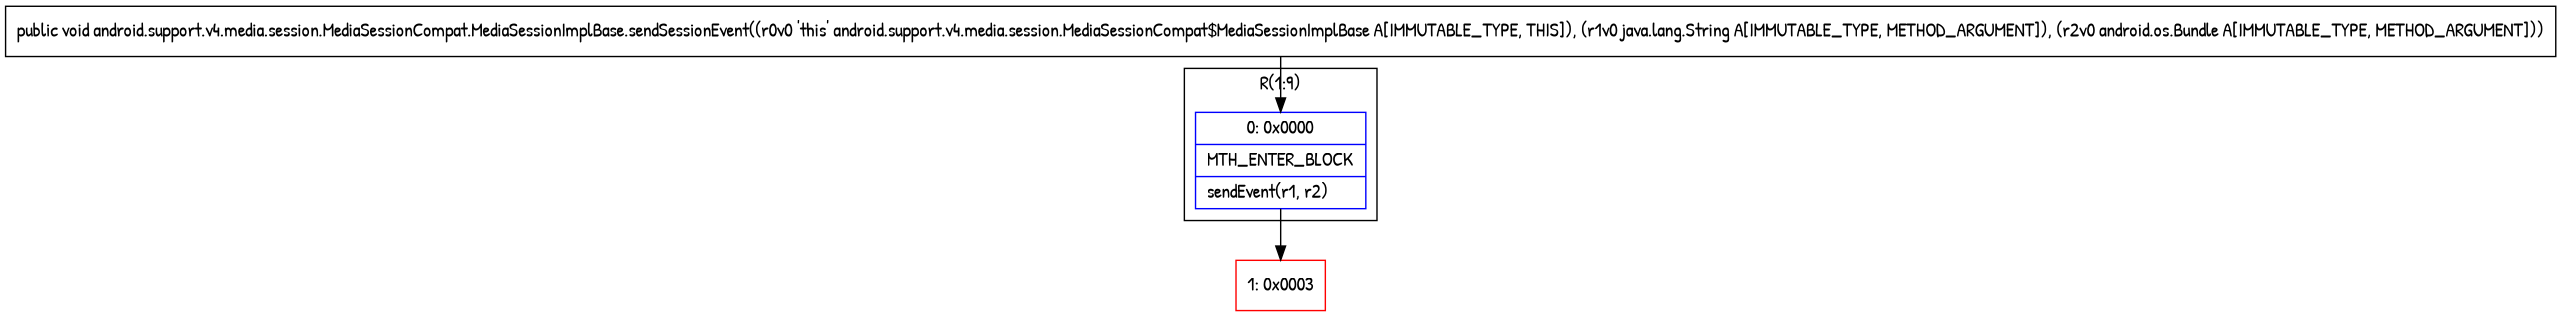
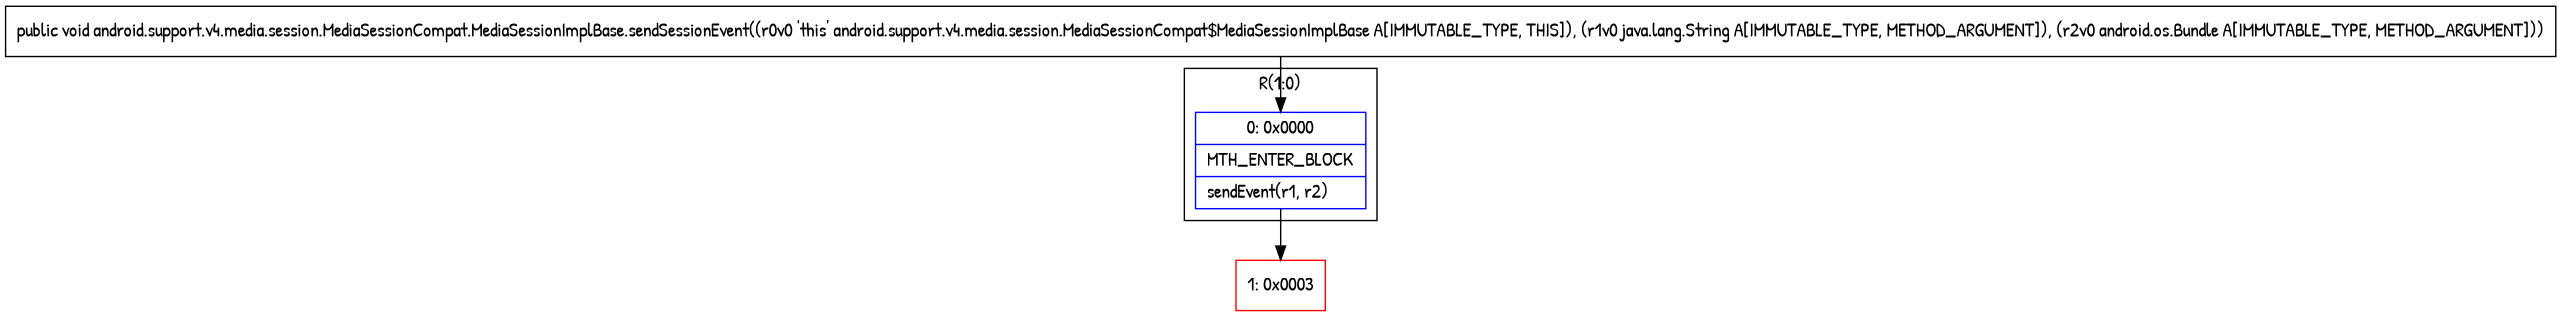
(1281, 84) -> (1281, 84)
